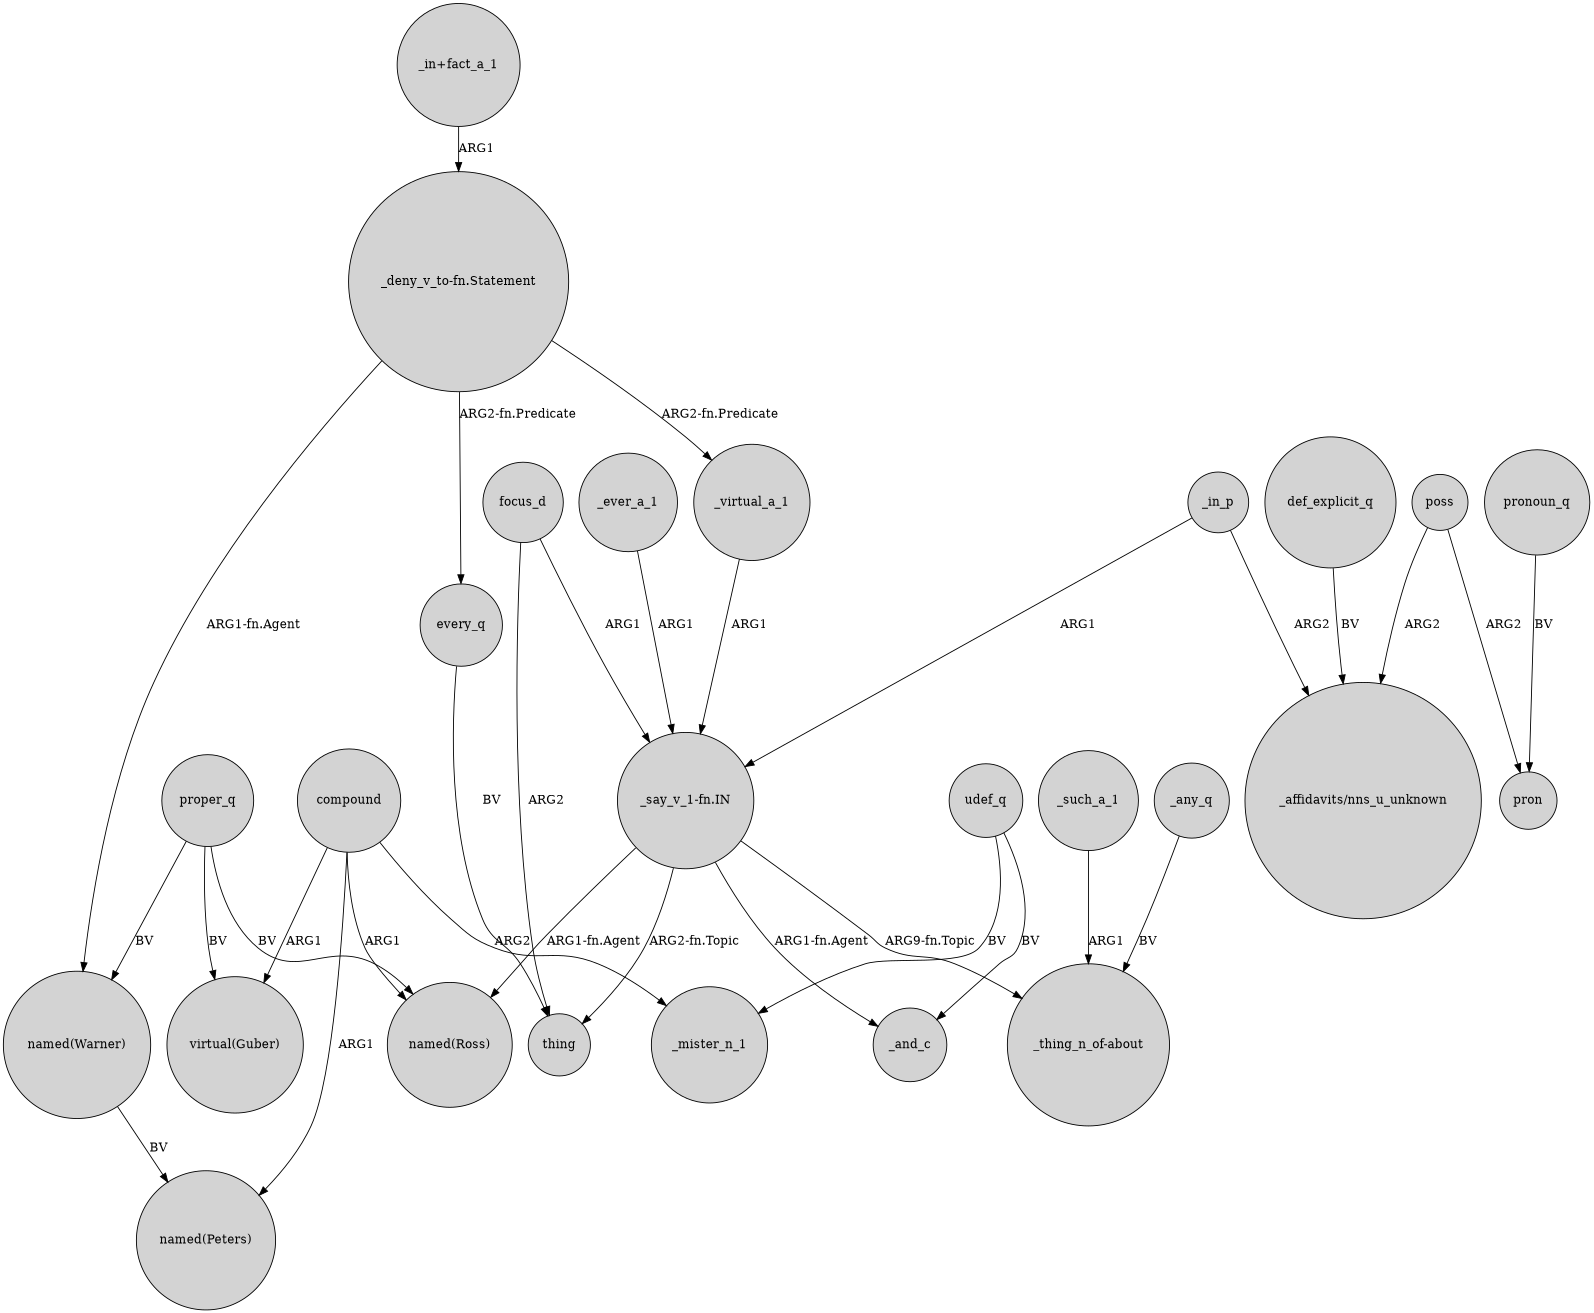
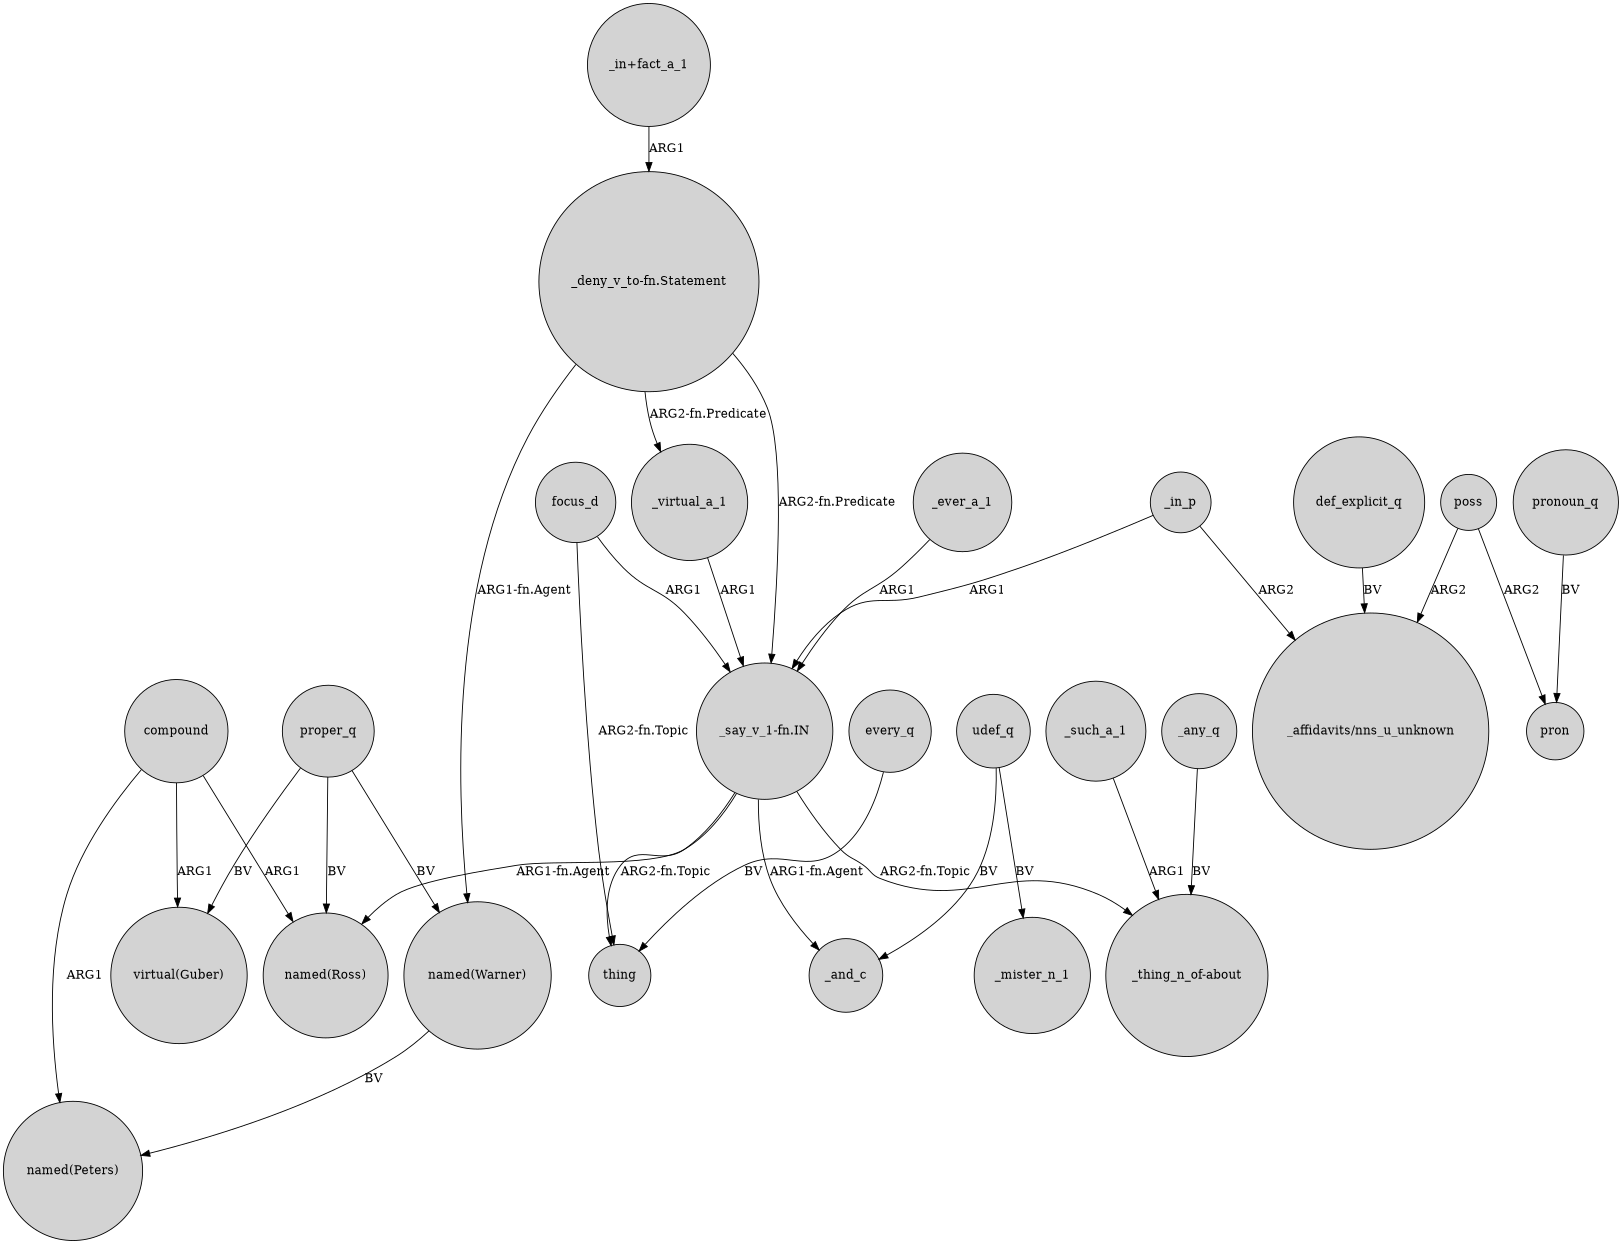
(460, 483) -> (778, 498)
(547, 801) -> (644, 731)
(930, 941) -> (925, 872)
(496, 948) -> none
